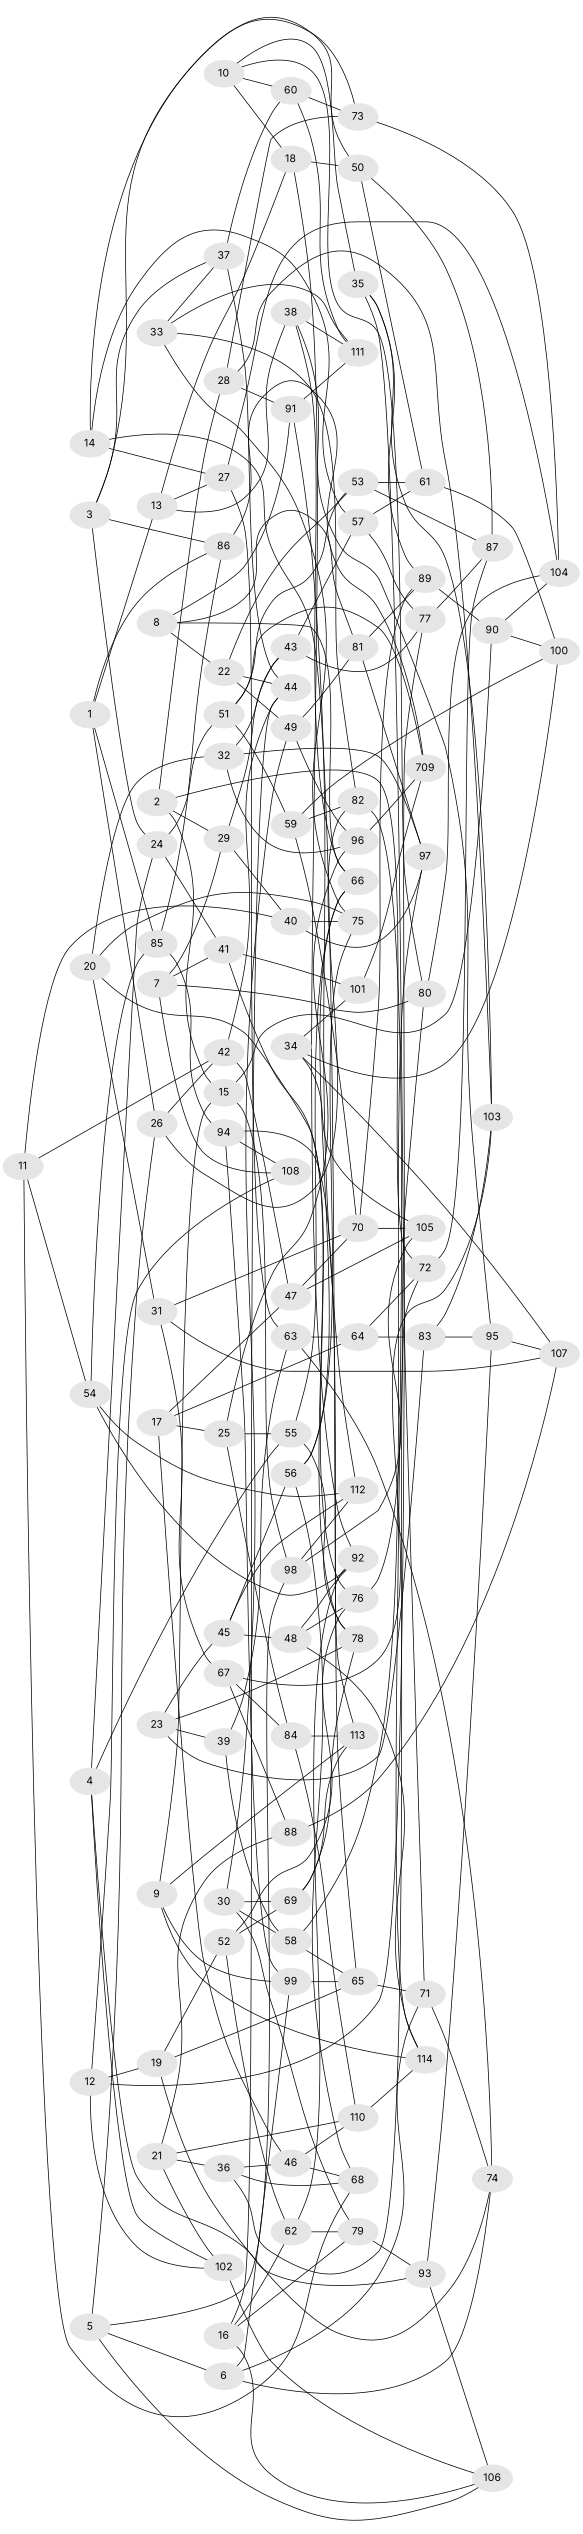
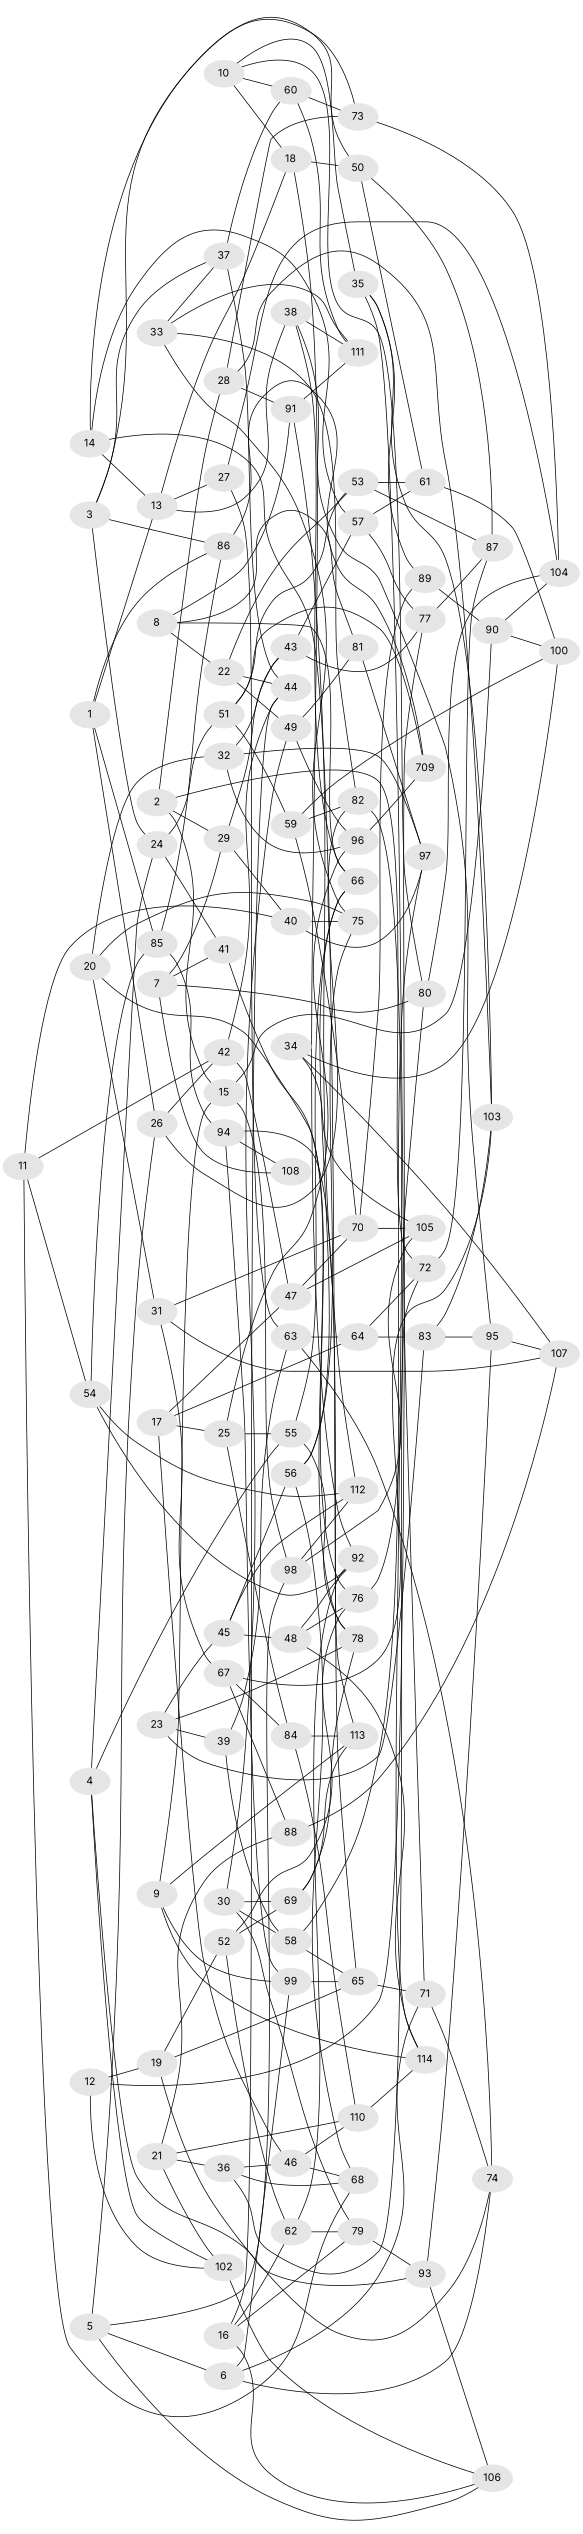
(157, 461) -> (124, 475)
(389, 616) -> none
(358, 990) -> none
(114, 1590) -> none
